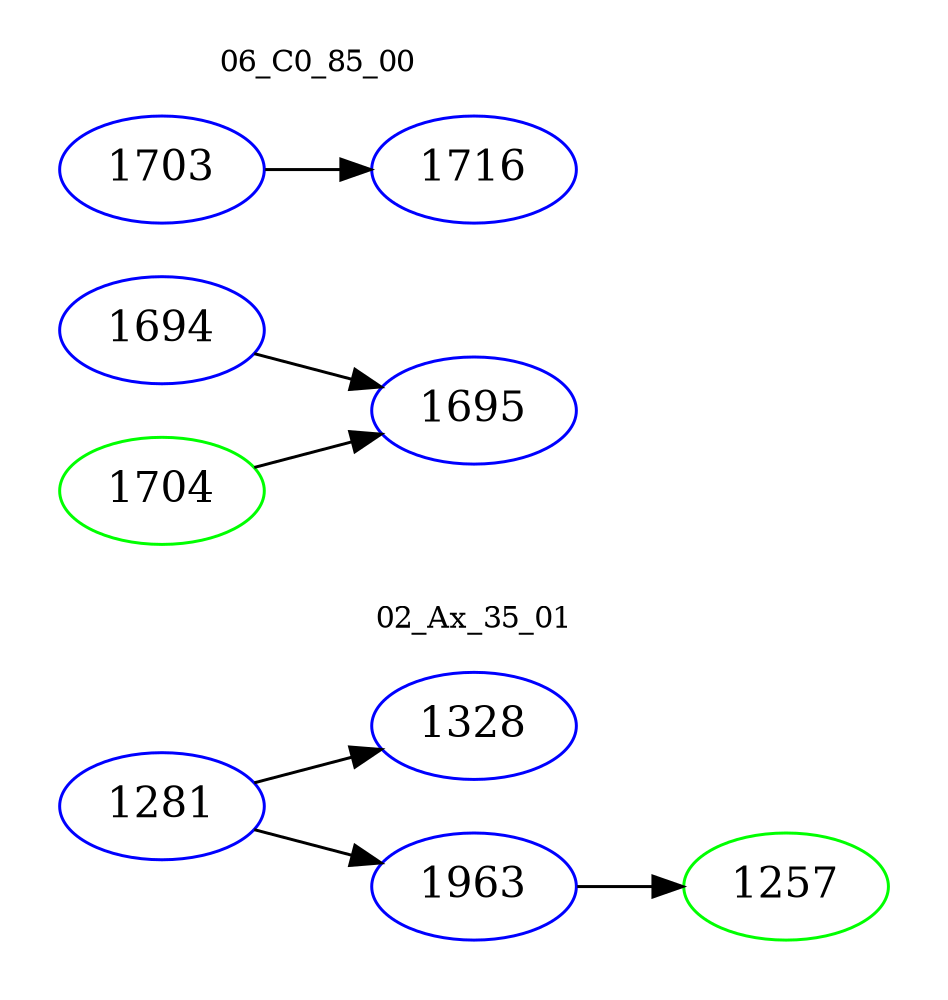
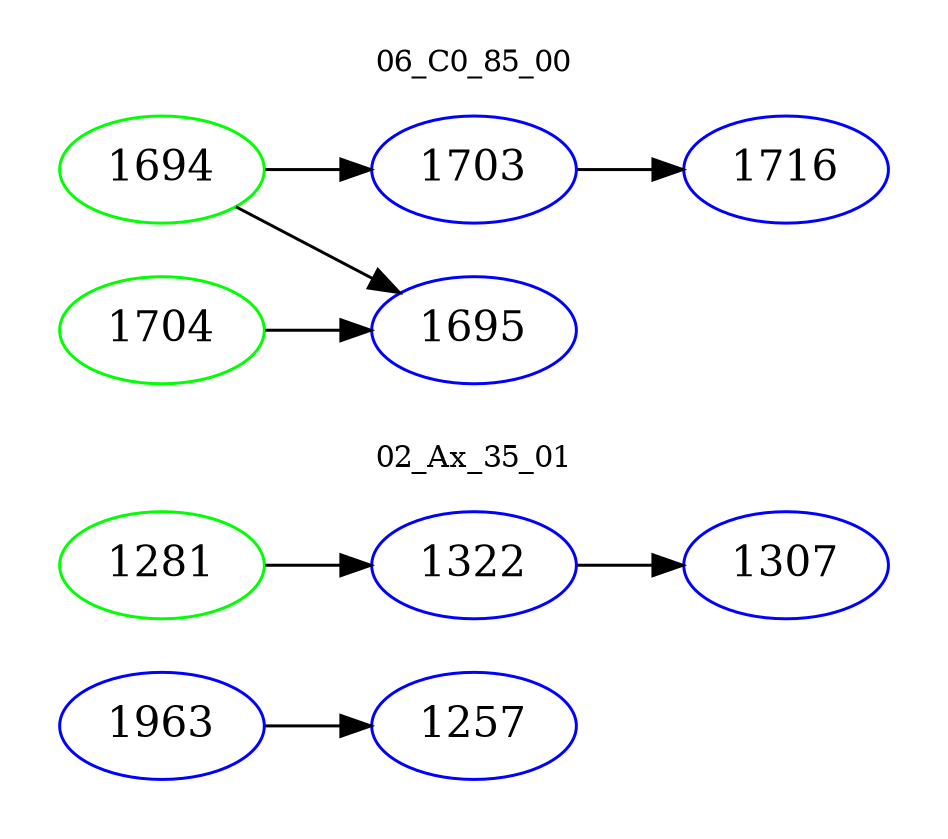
none -> (303, 170)
(162, 330) -> (162, 170)
none -> (786, 565)
(474, 726) -> (474, 565)
(162, 806) -> (162, 565)
(303, 842) -> none
(786, 887) -> (474, 726)
